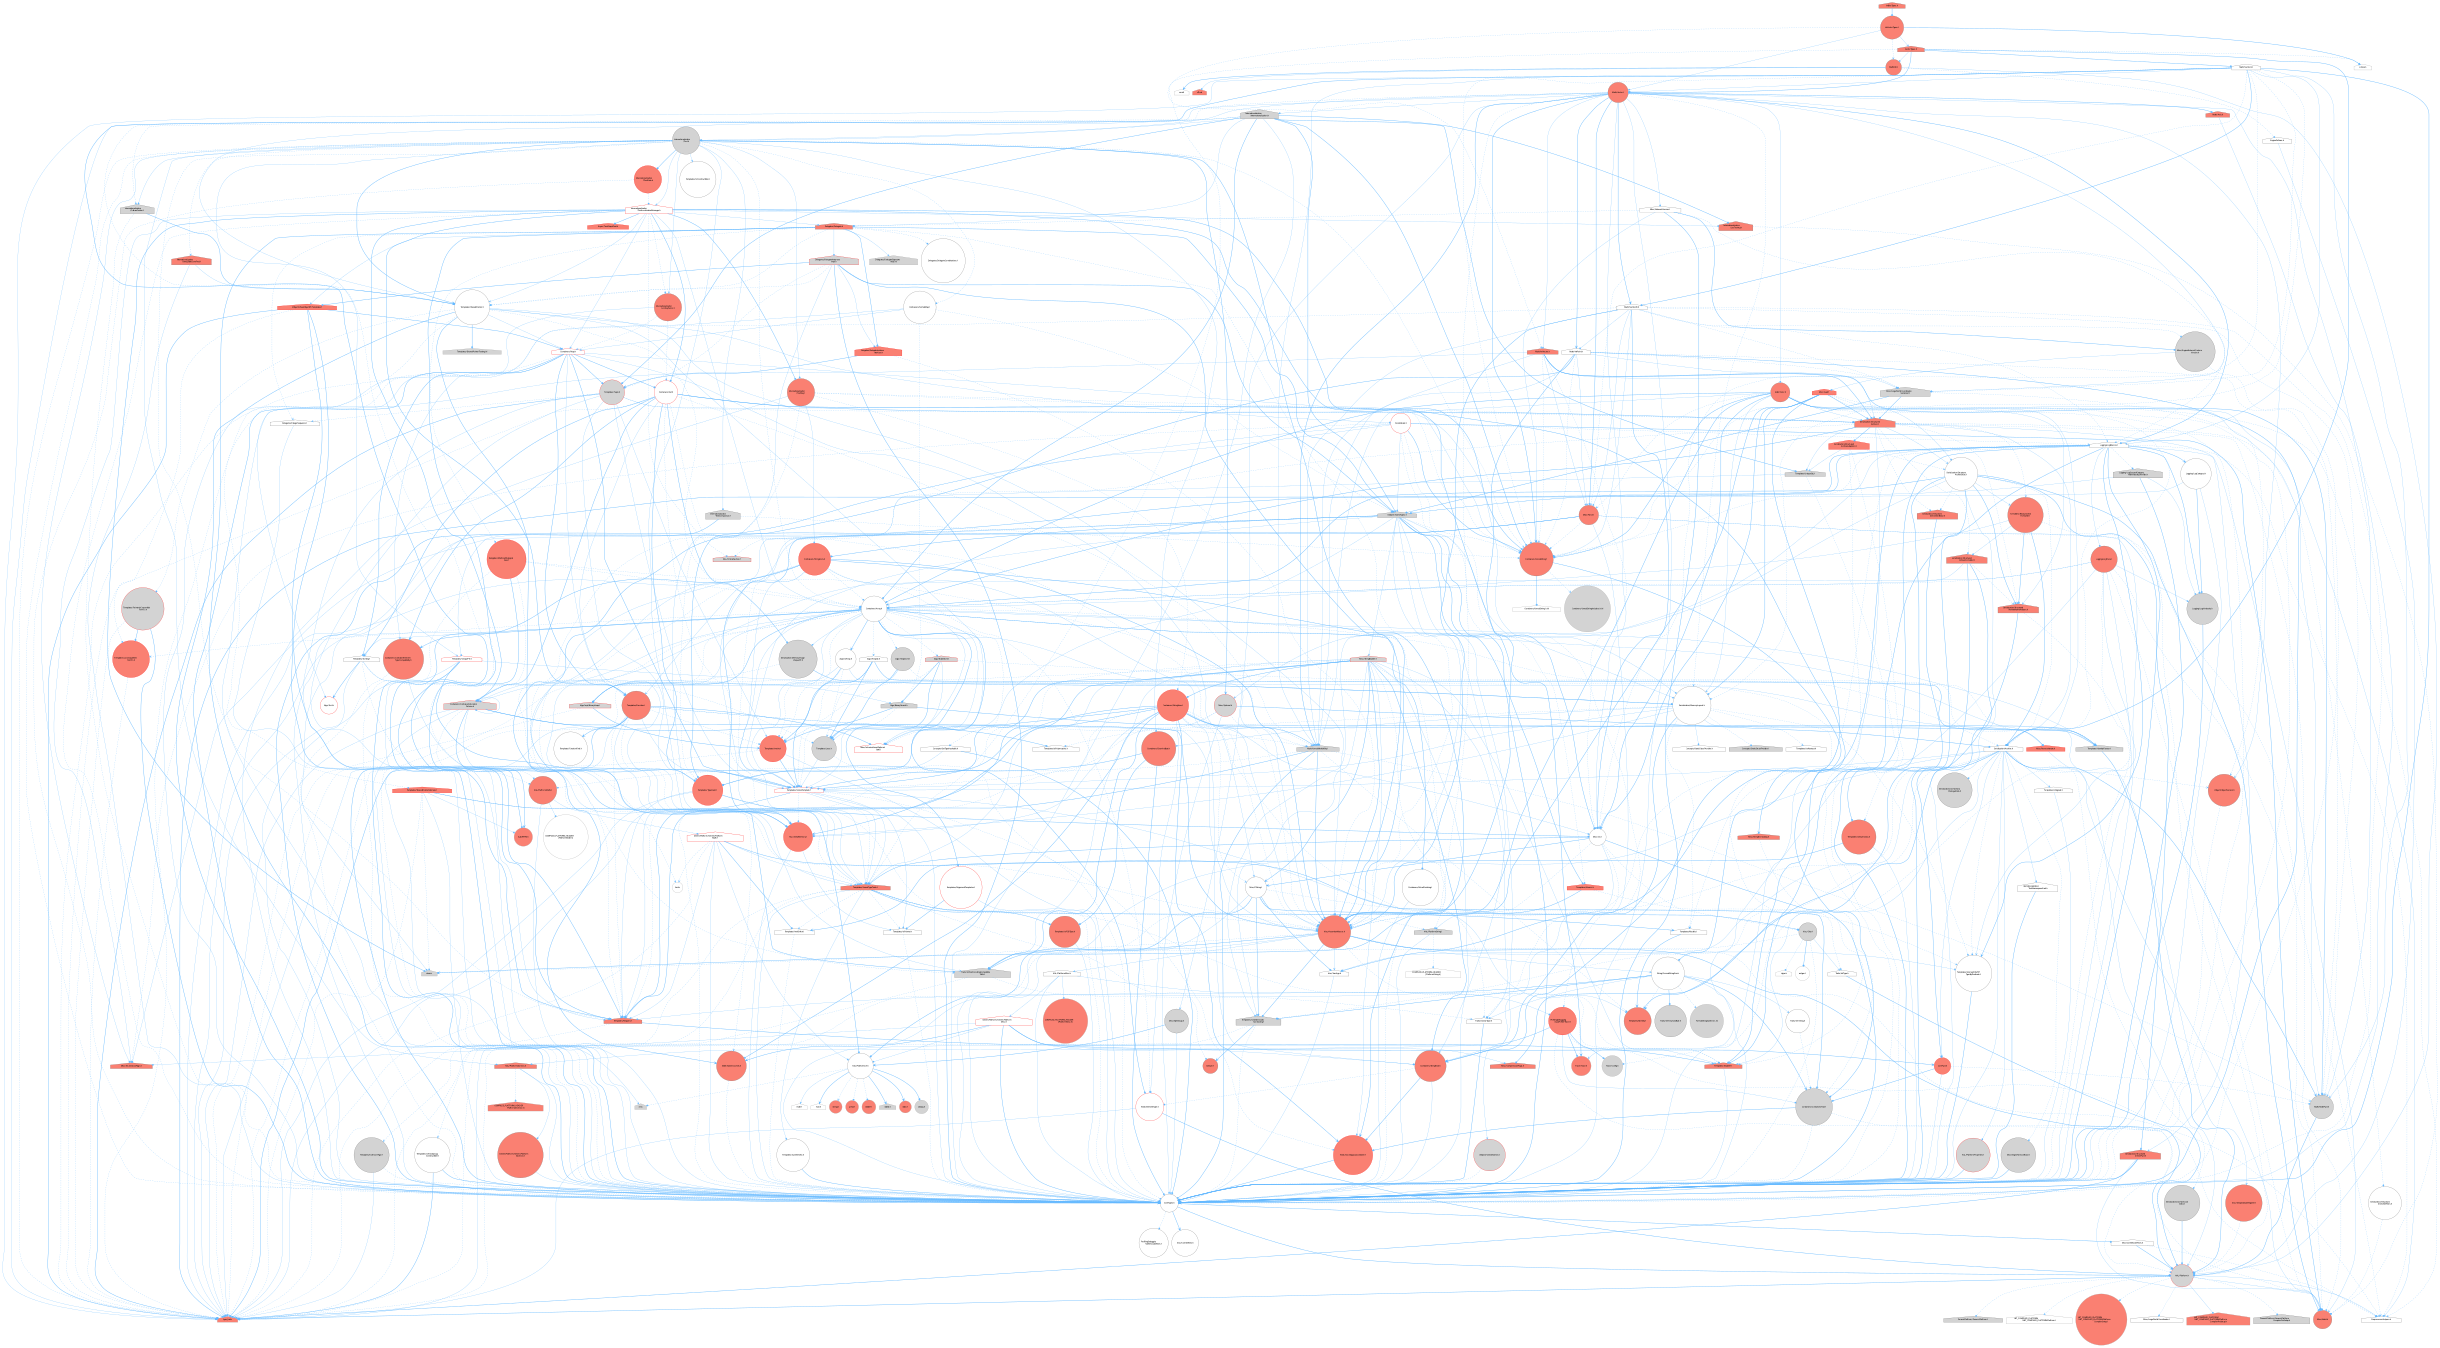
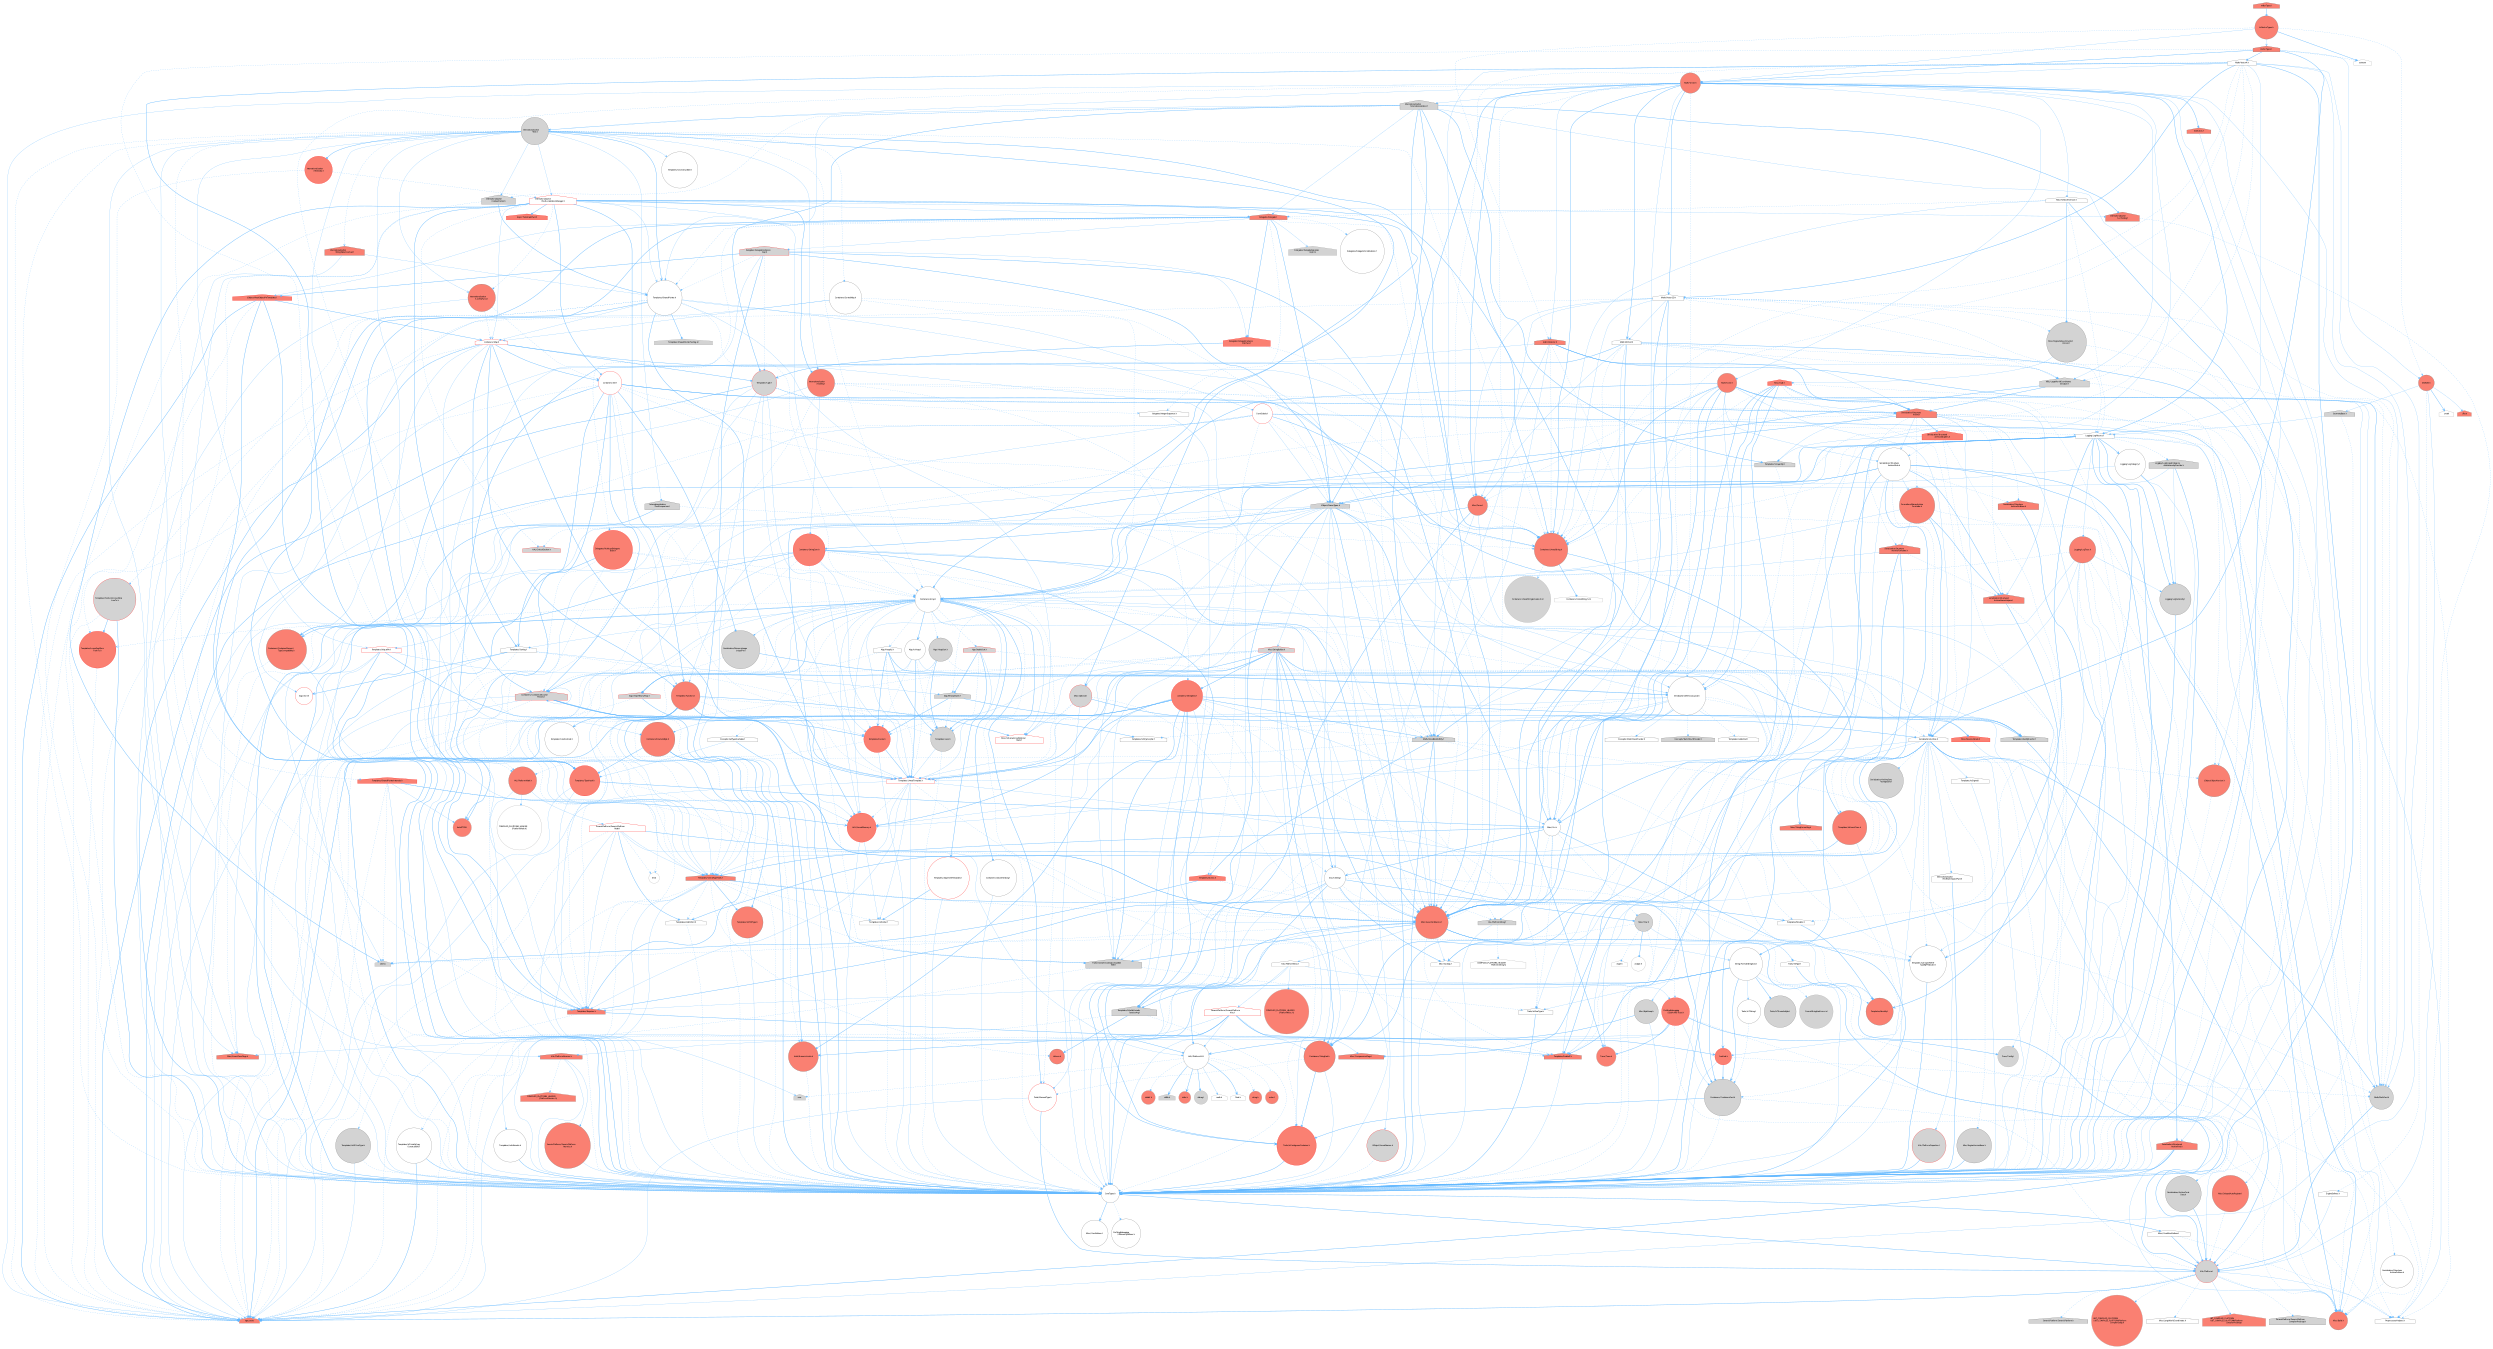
none -> (2340, 414)
(2039, 1320) -> none
